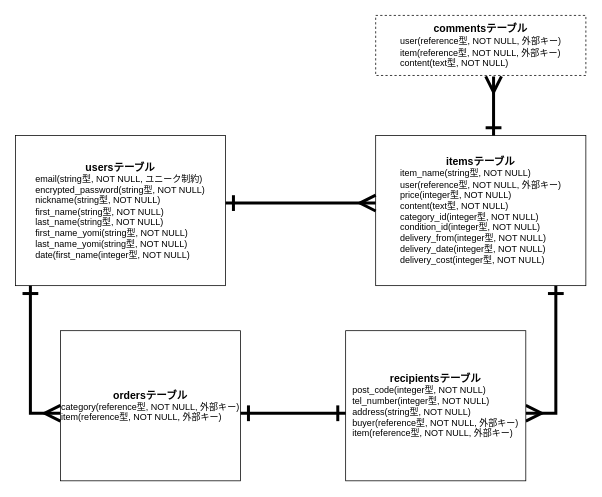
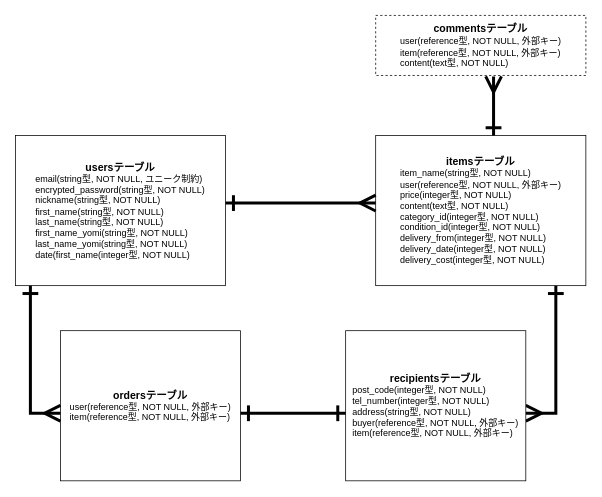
(150, 405) -> (150, 405)
